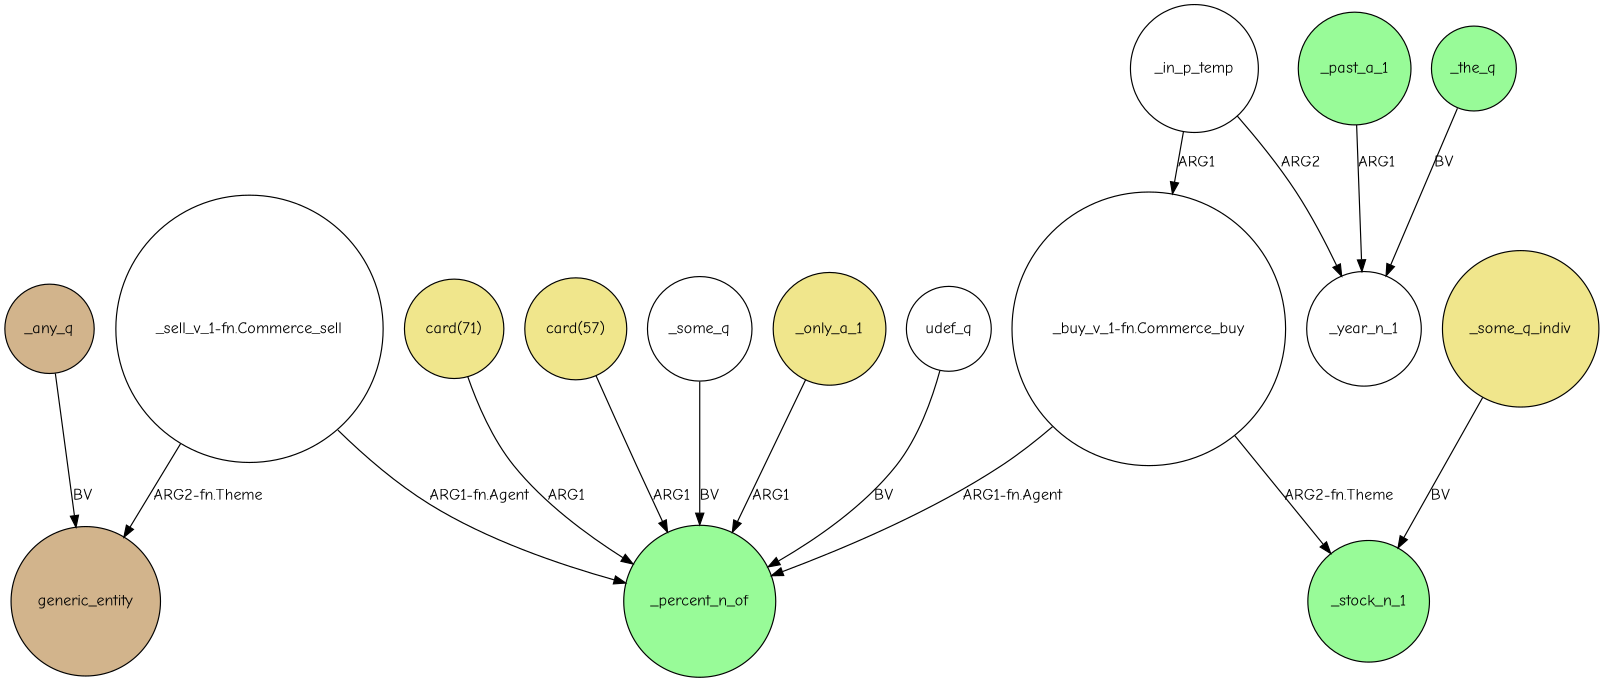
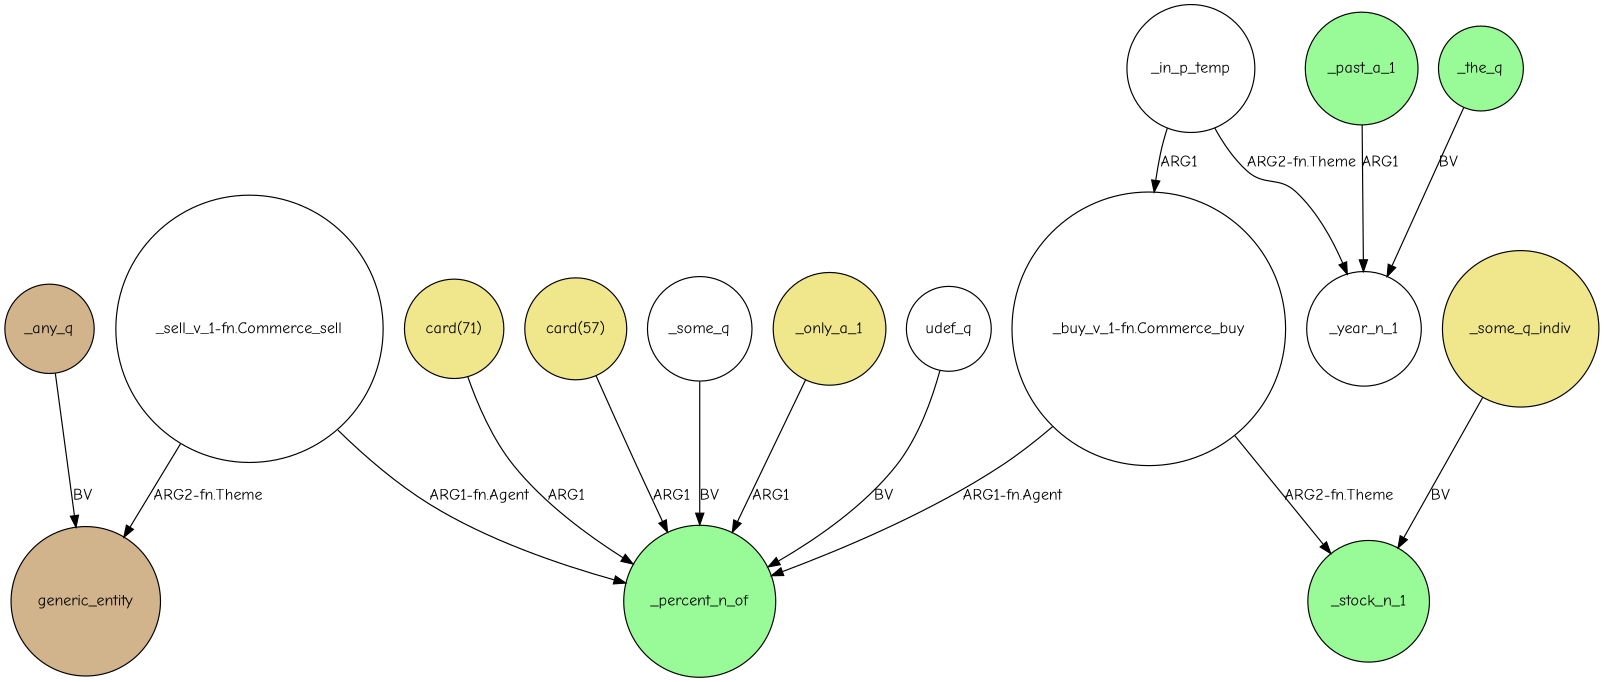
(1301, 162) -> (1302, 162)
